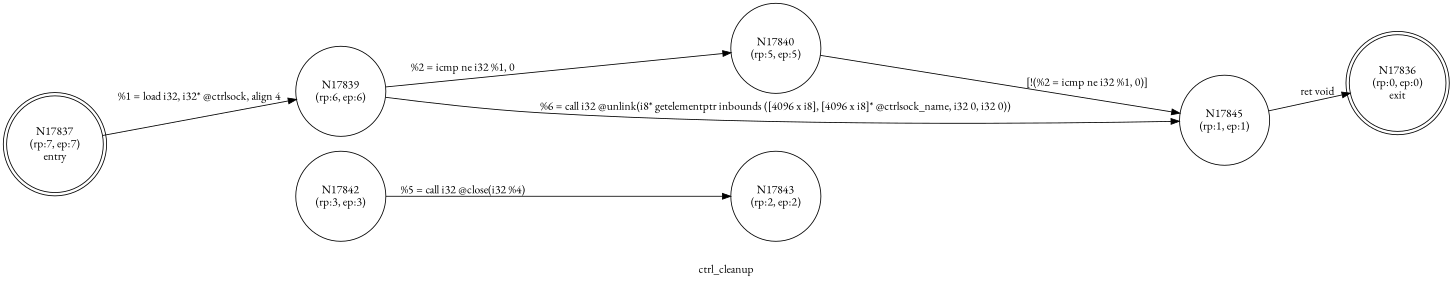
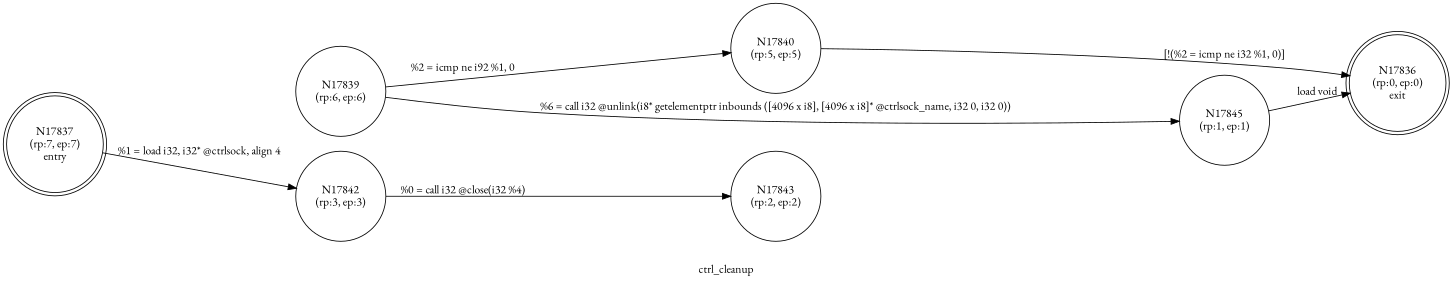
(463, 68) -> (463, 68)
(996, 84) -> (1082, 56)
(1318, 92) -> (1318, 92)
(195, 118) -> (195, 170)
(463, 190) -> (463, 190)
